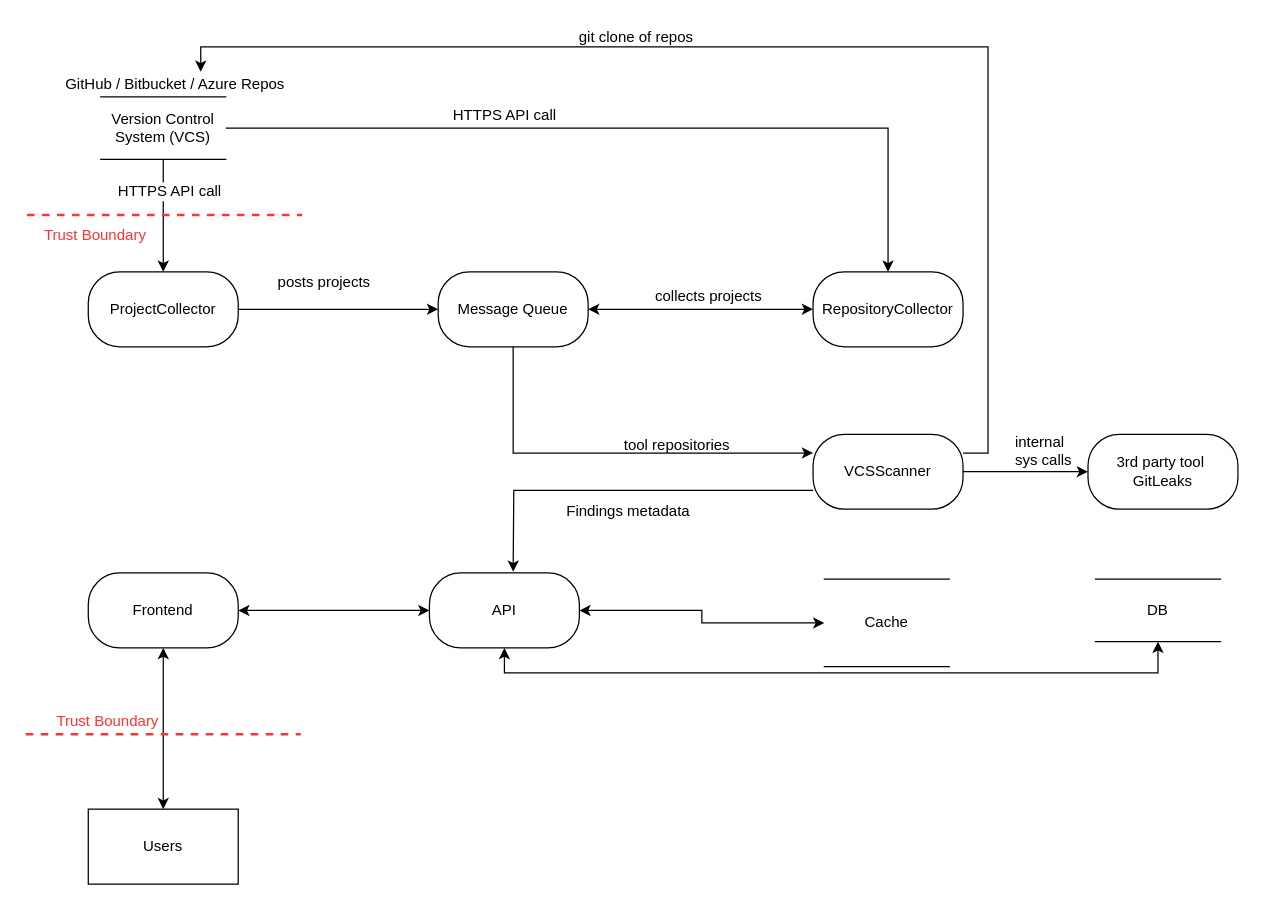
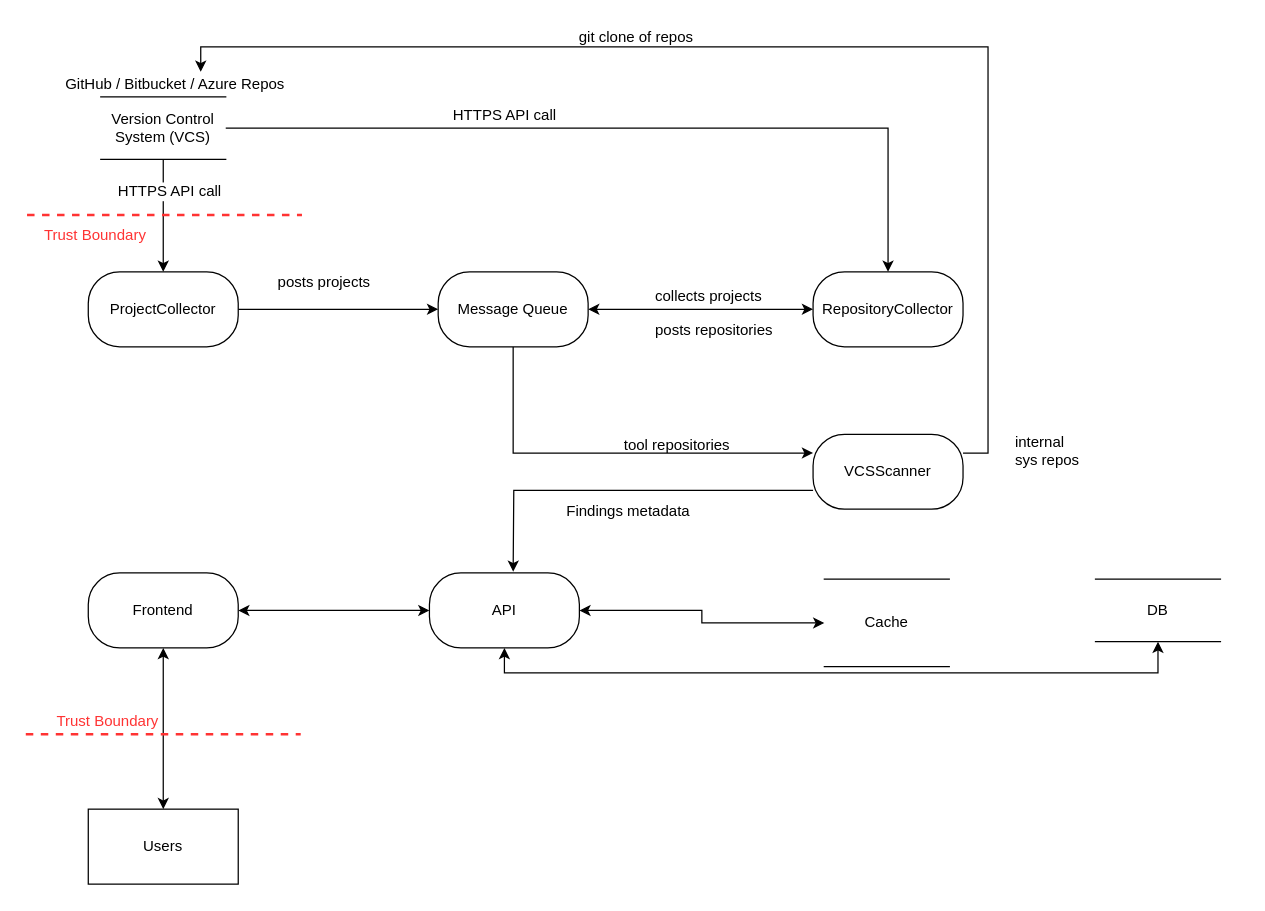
none -> (722, 331)
(1048, 452) -> (1051, 452)
(1021, 472) -> none
(1163, 472) -> none
